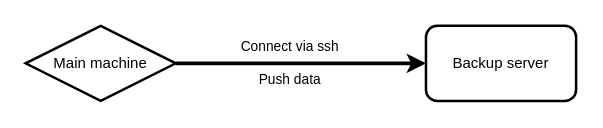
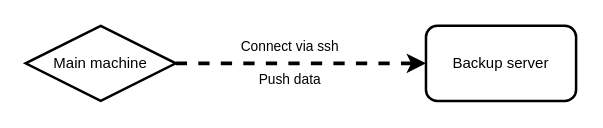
(192, 63) -> (192, 63)
